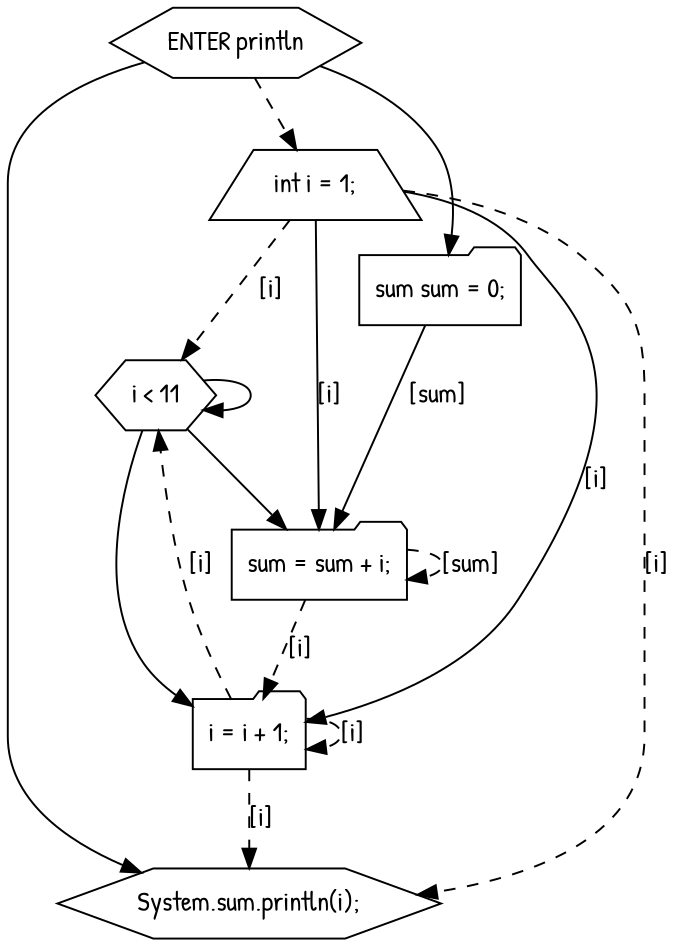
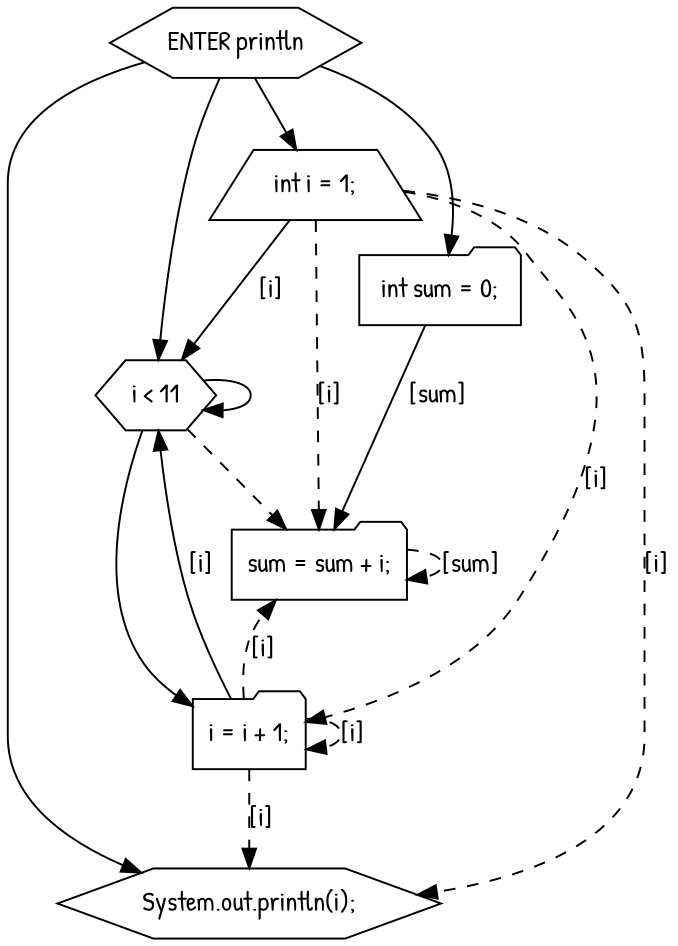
(271, 105) -> (271, 105)
none -> (180, 207)
(242, 282) -> (242, 282)
(440, 290) -> (440, 290)
(317, 365) -> (317, 365)
(583, 469) -> (583, 469)
(230, 472) -> (230, 472)
(183, 578) -> (183, 578)
(288, 640) -> (245, 655)
(249, 904) -> (249, 904)
